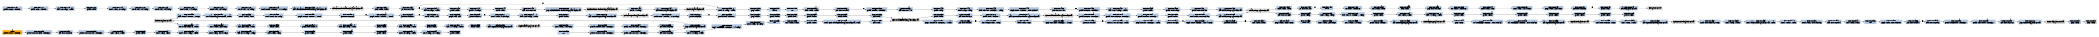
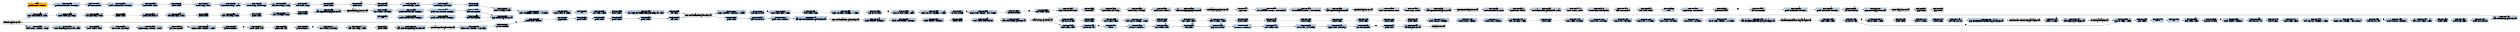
none -> (1439, 20)
(679, 32) -> (486, 7)
